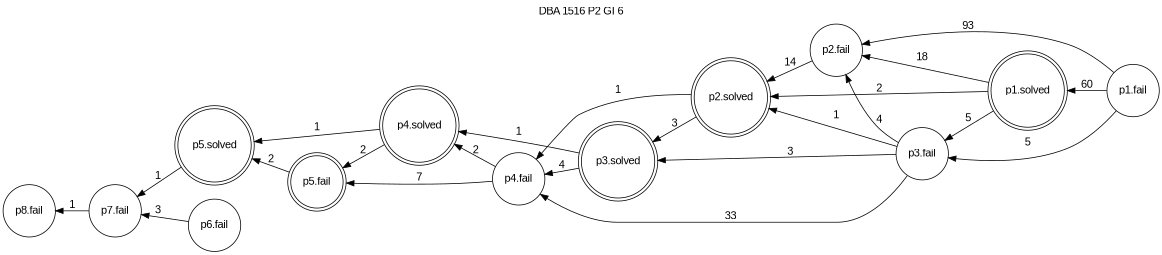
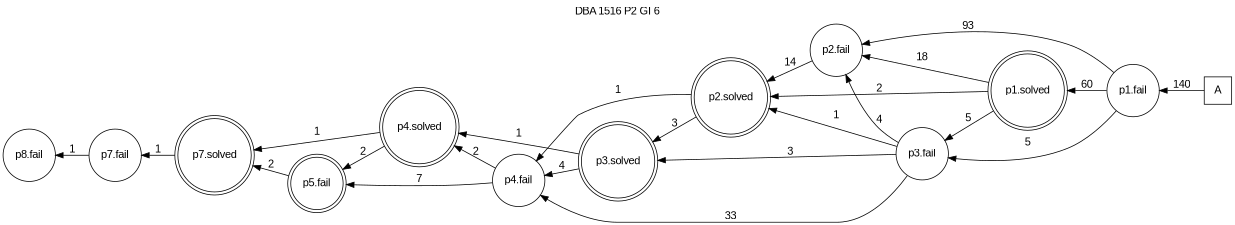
none -> (1218, 91)
(215, 145) -> (215, 155)
(215, 225) -> none
